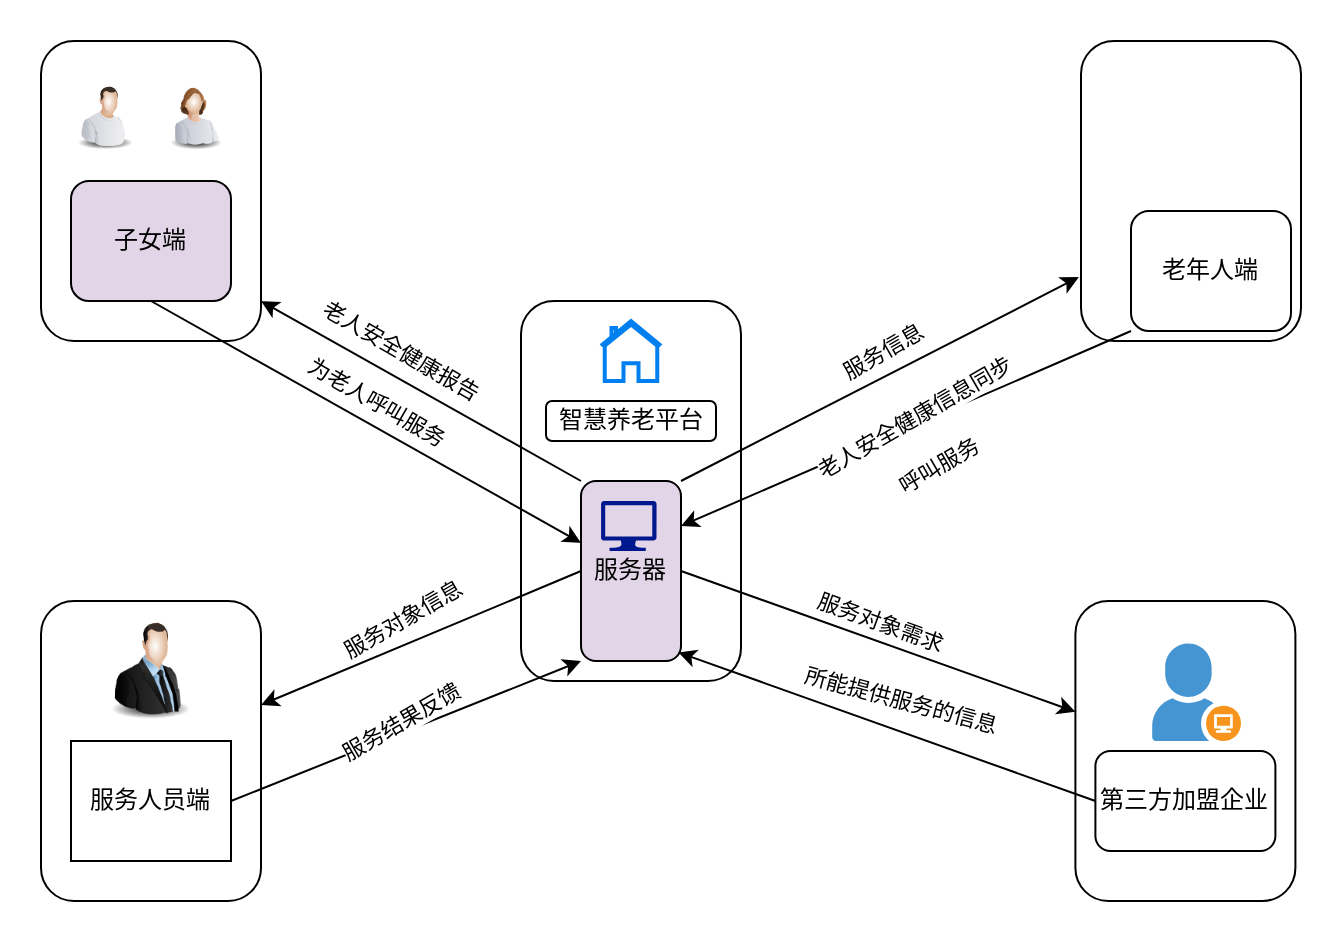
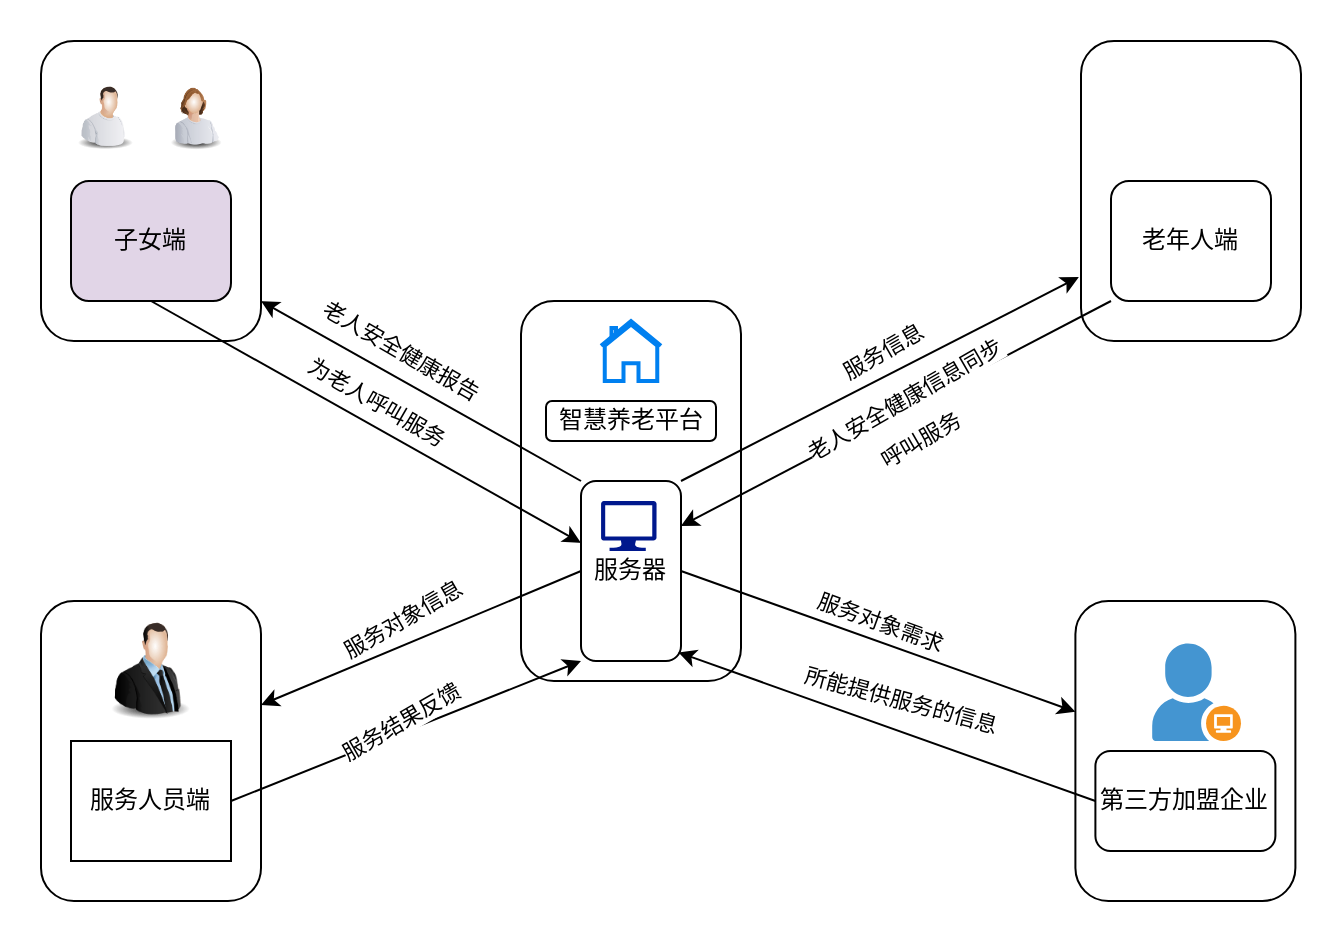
(1211, 271) -> (1191, 241)
(631, 571) -> (631, 571)
